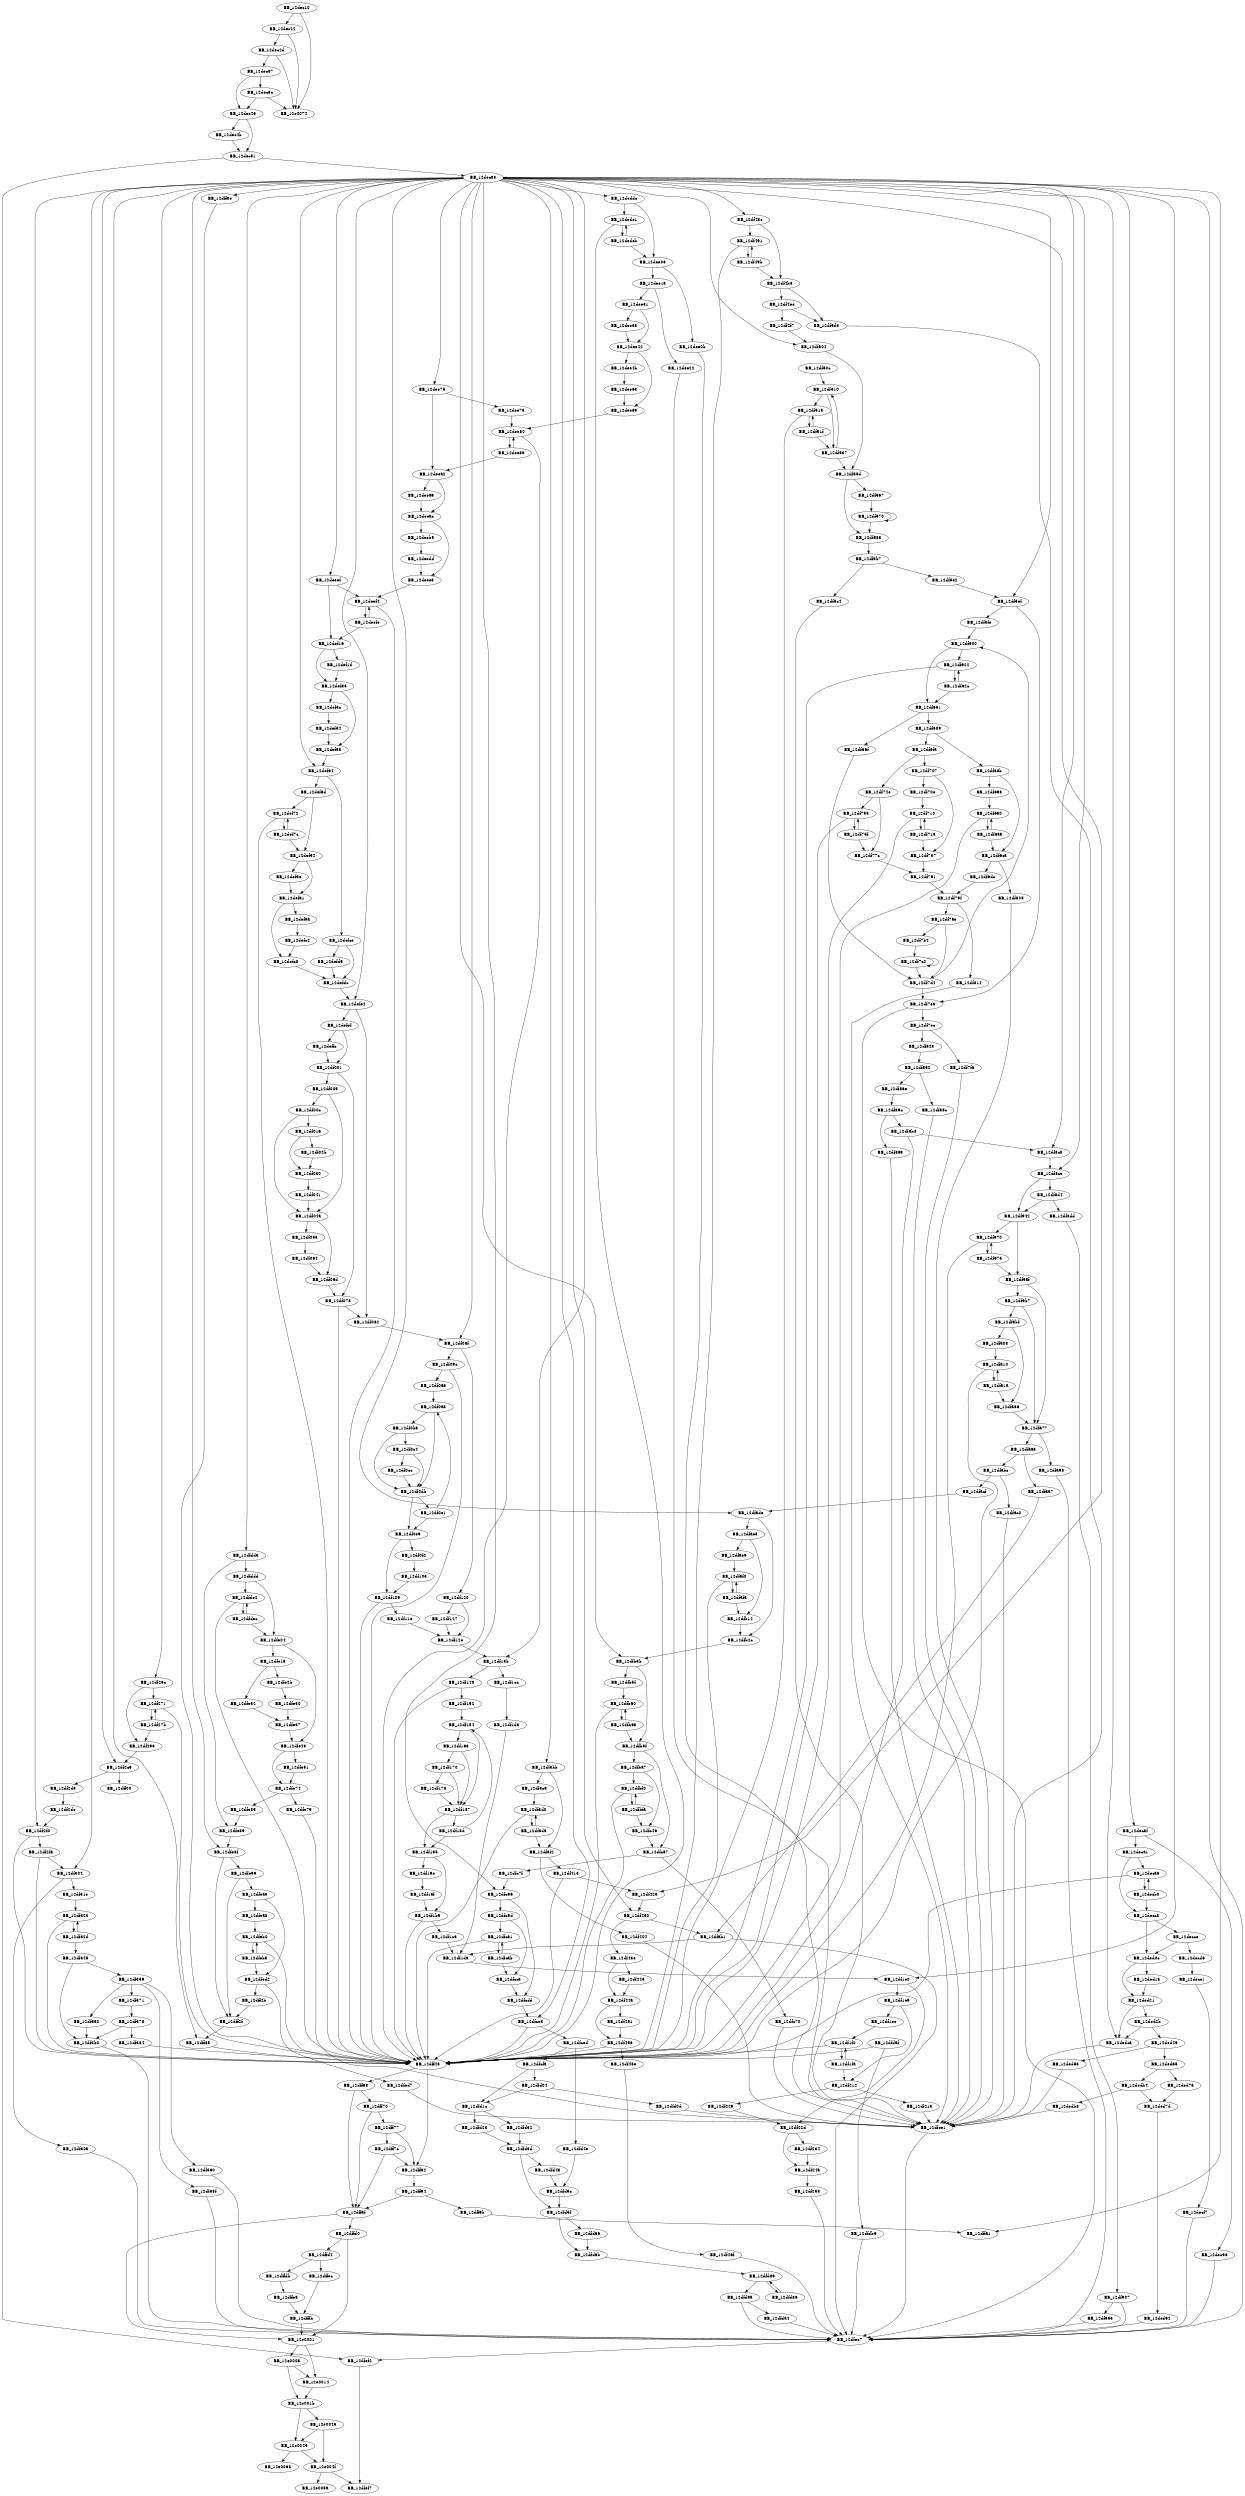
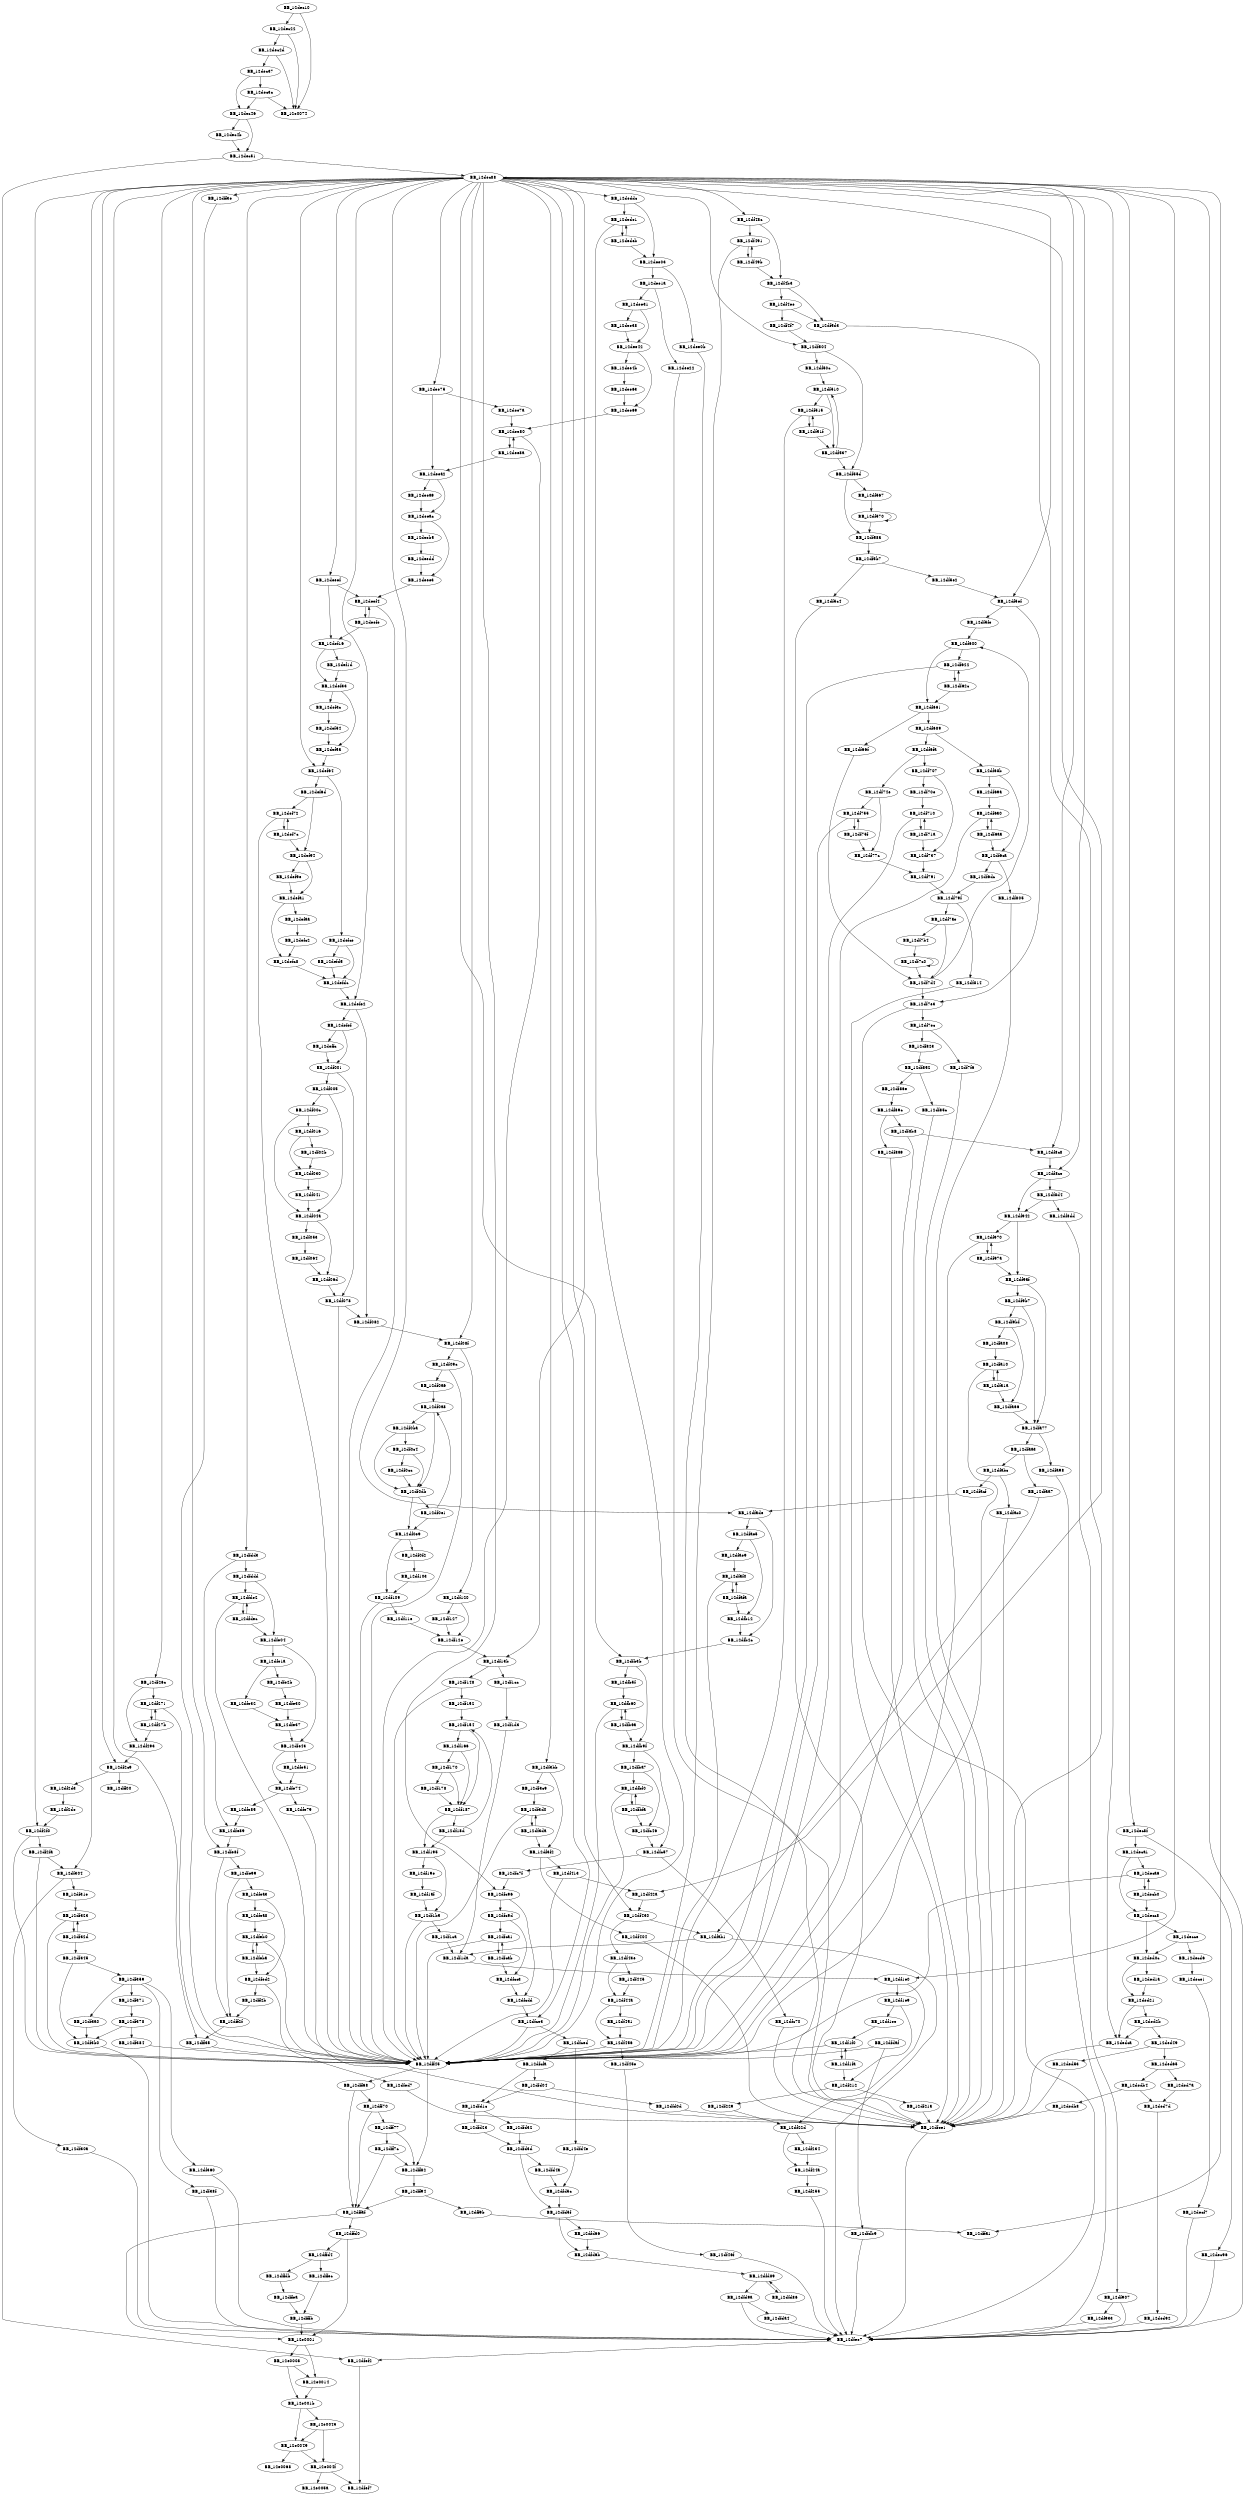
none -> (816, 356)
